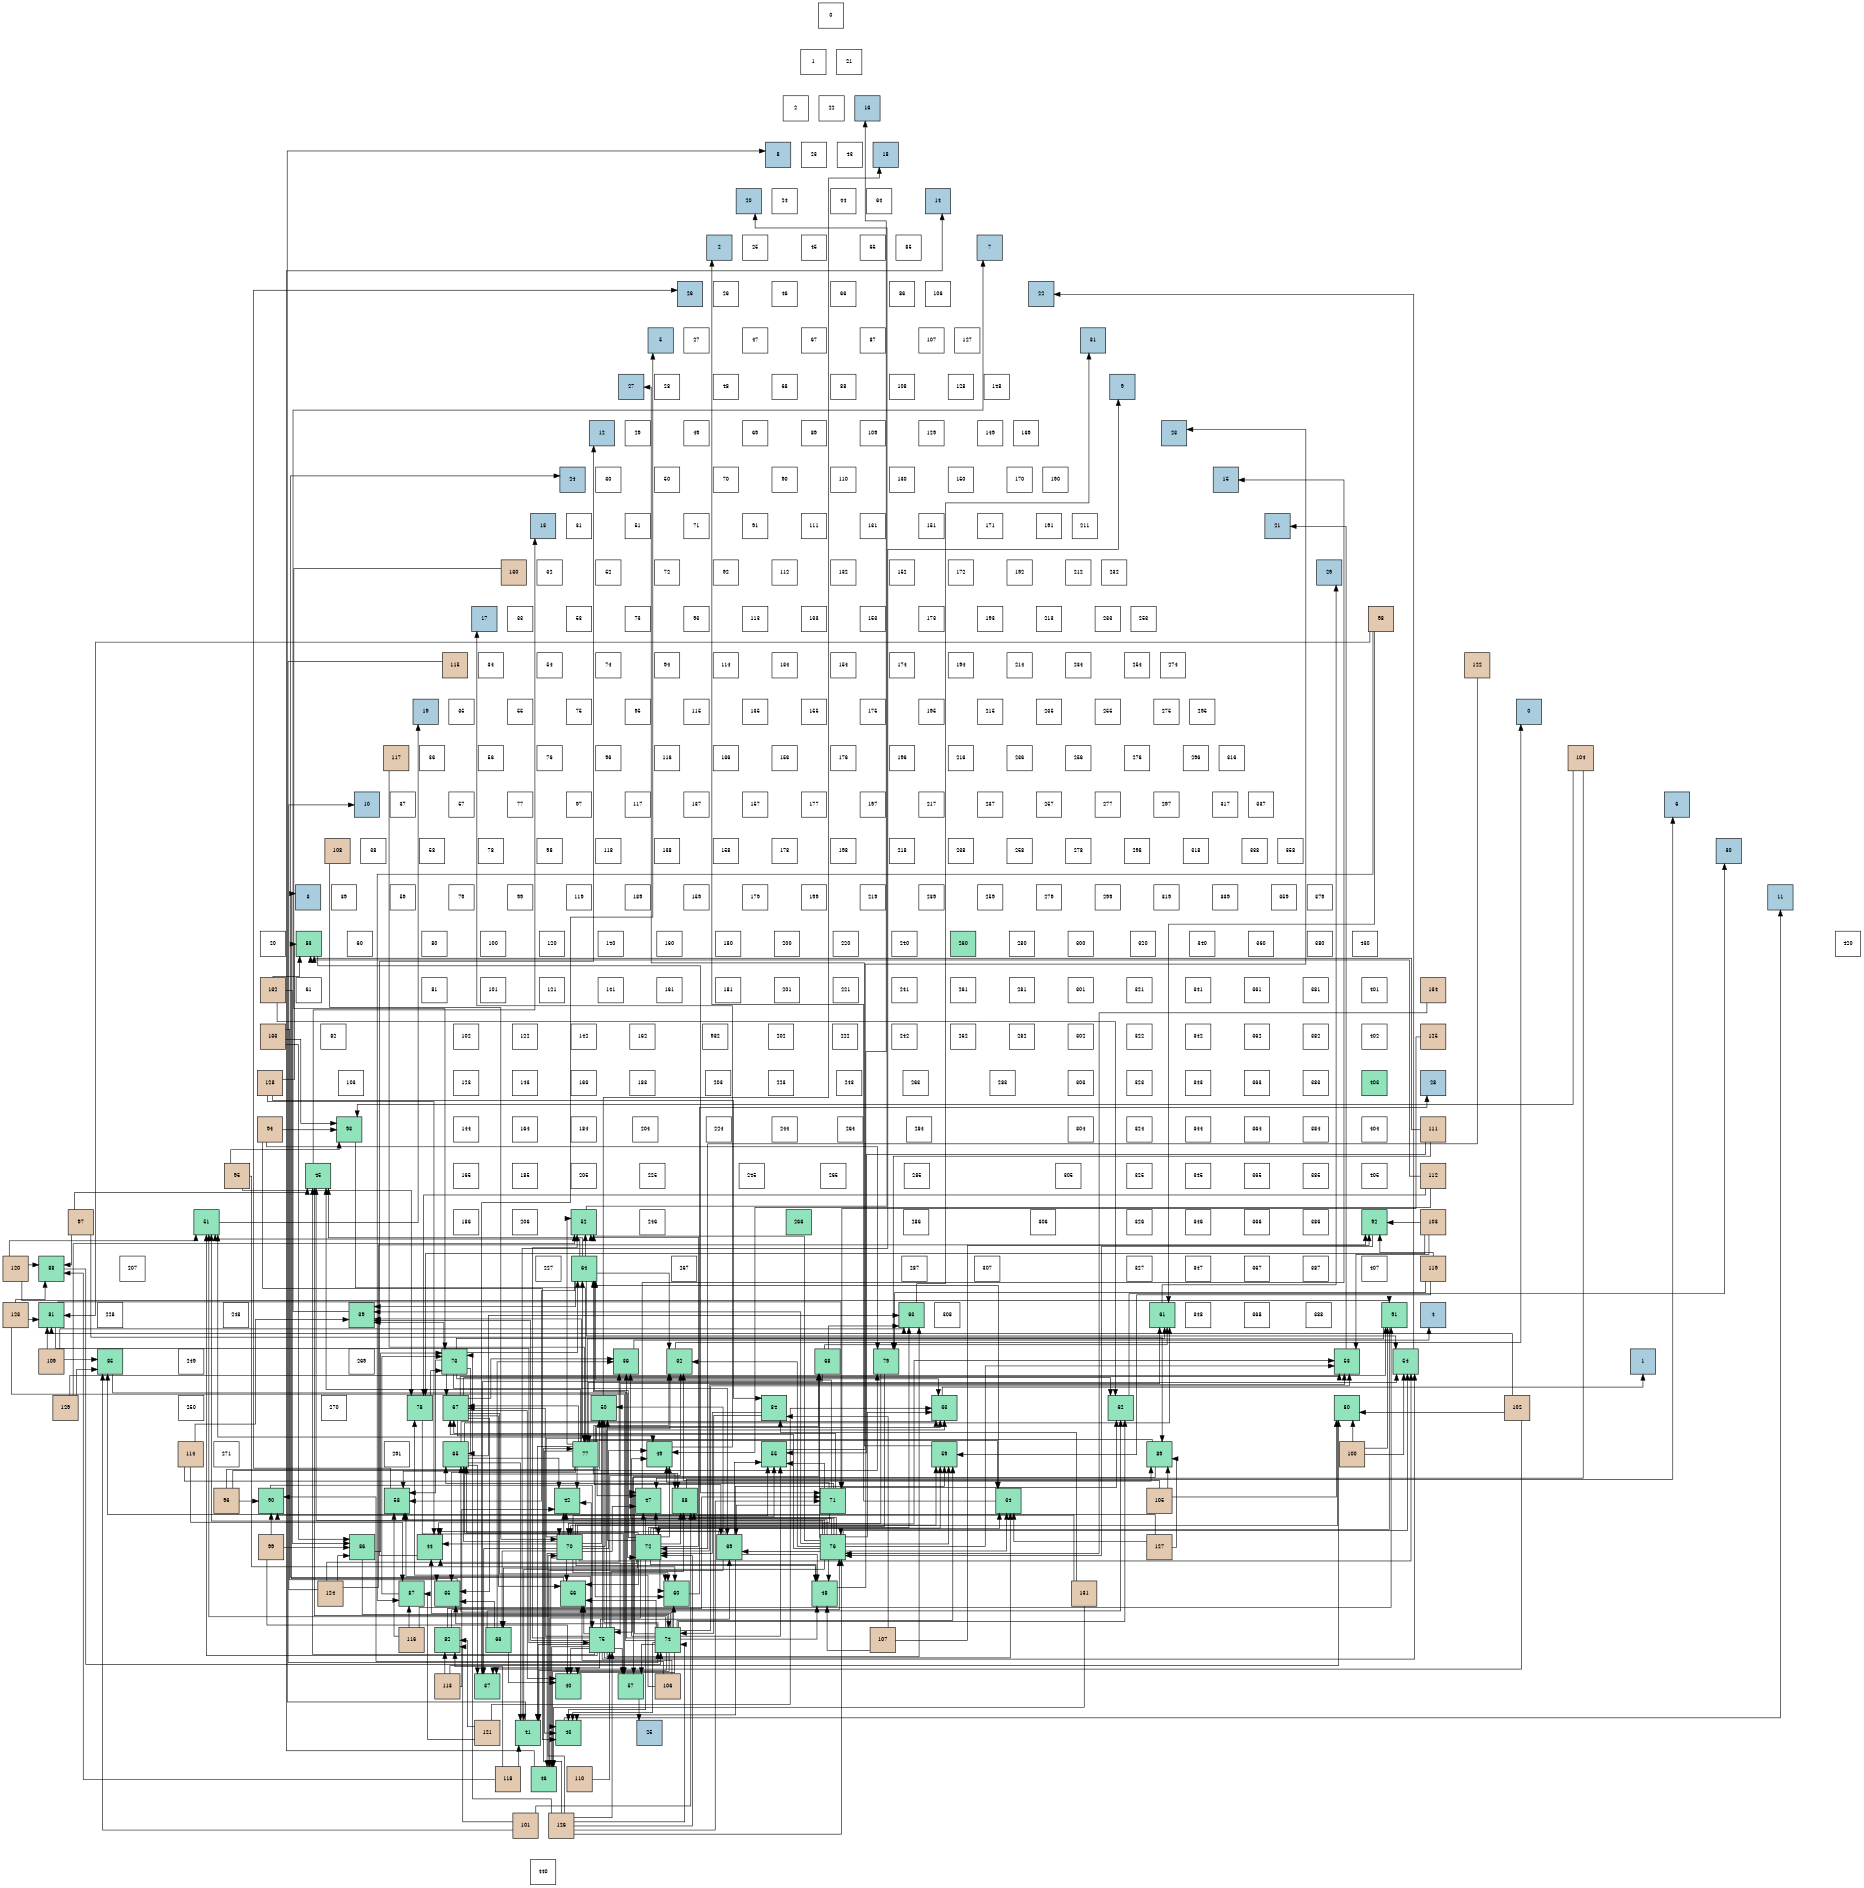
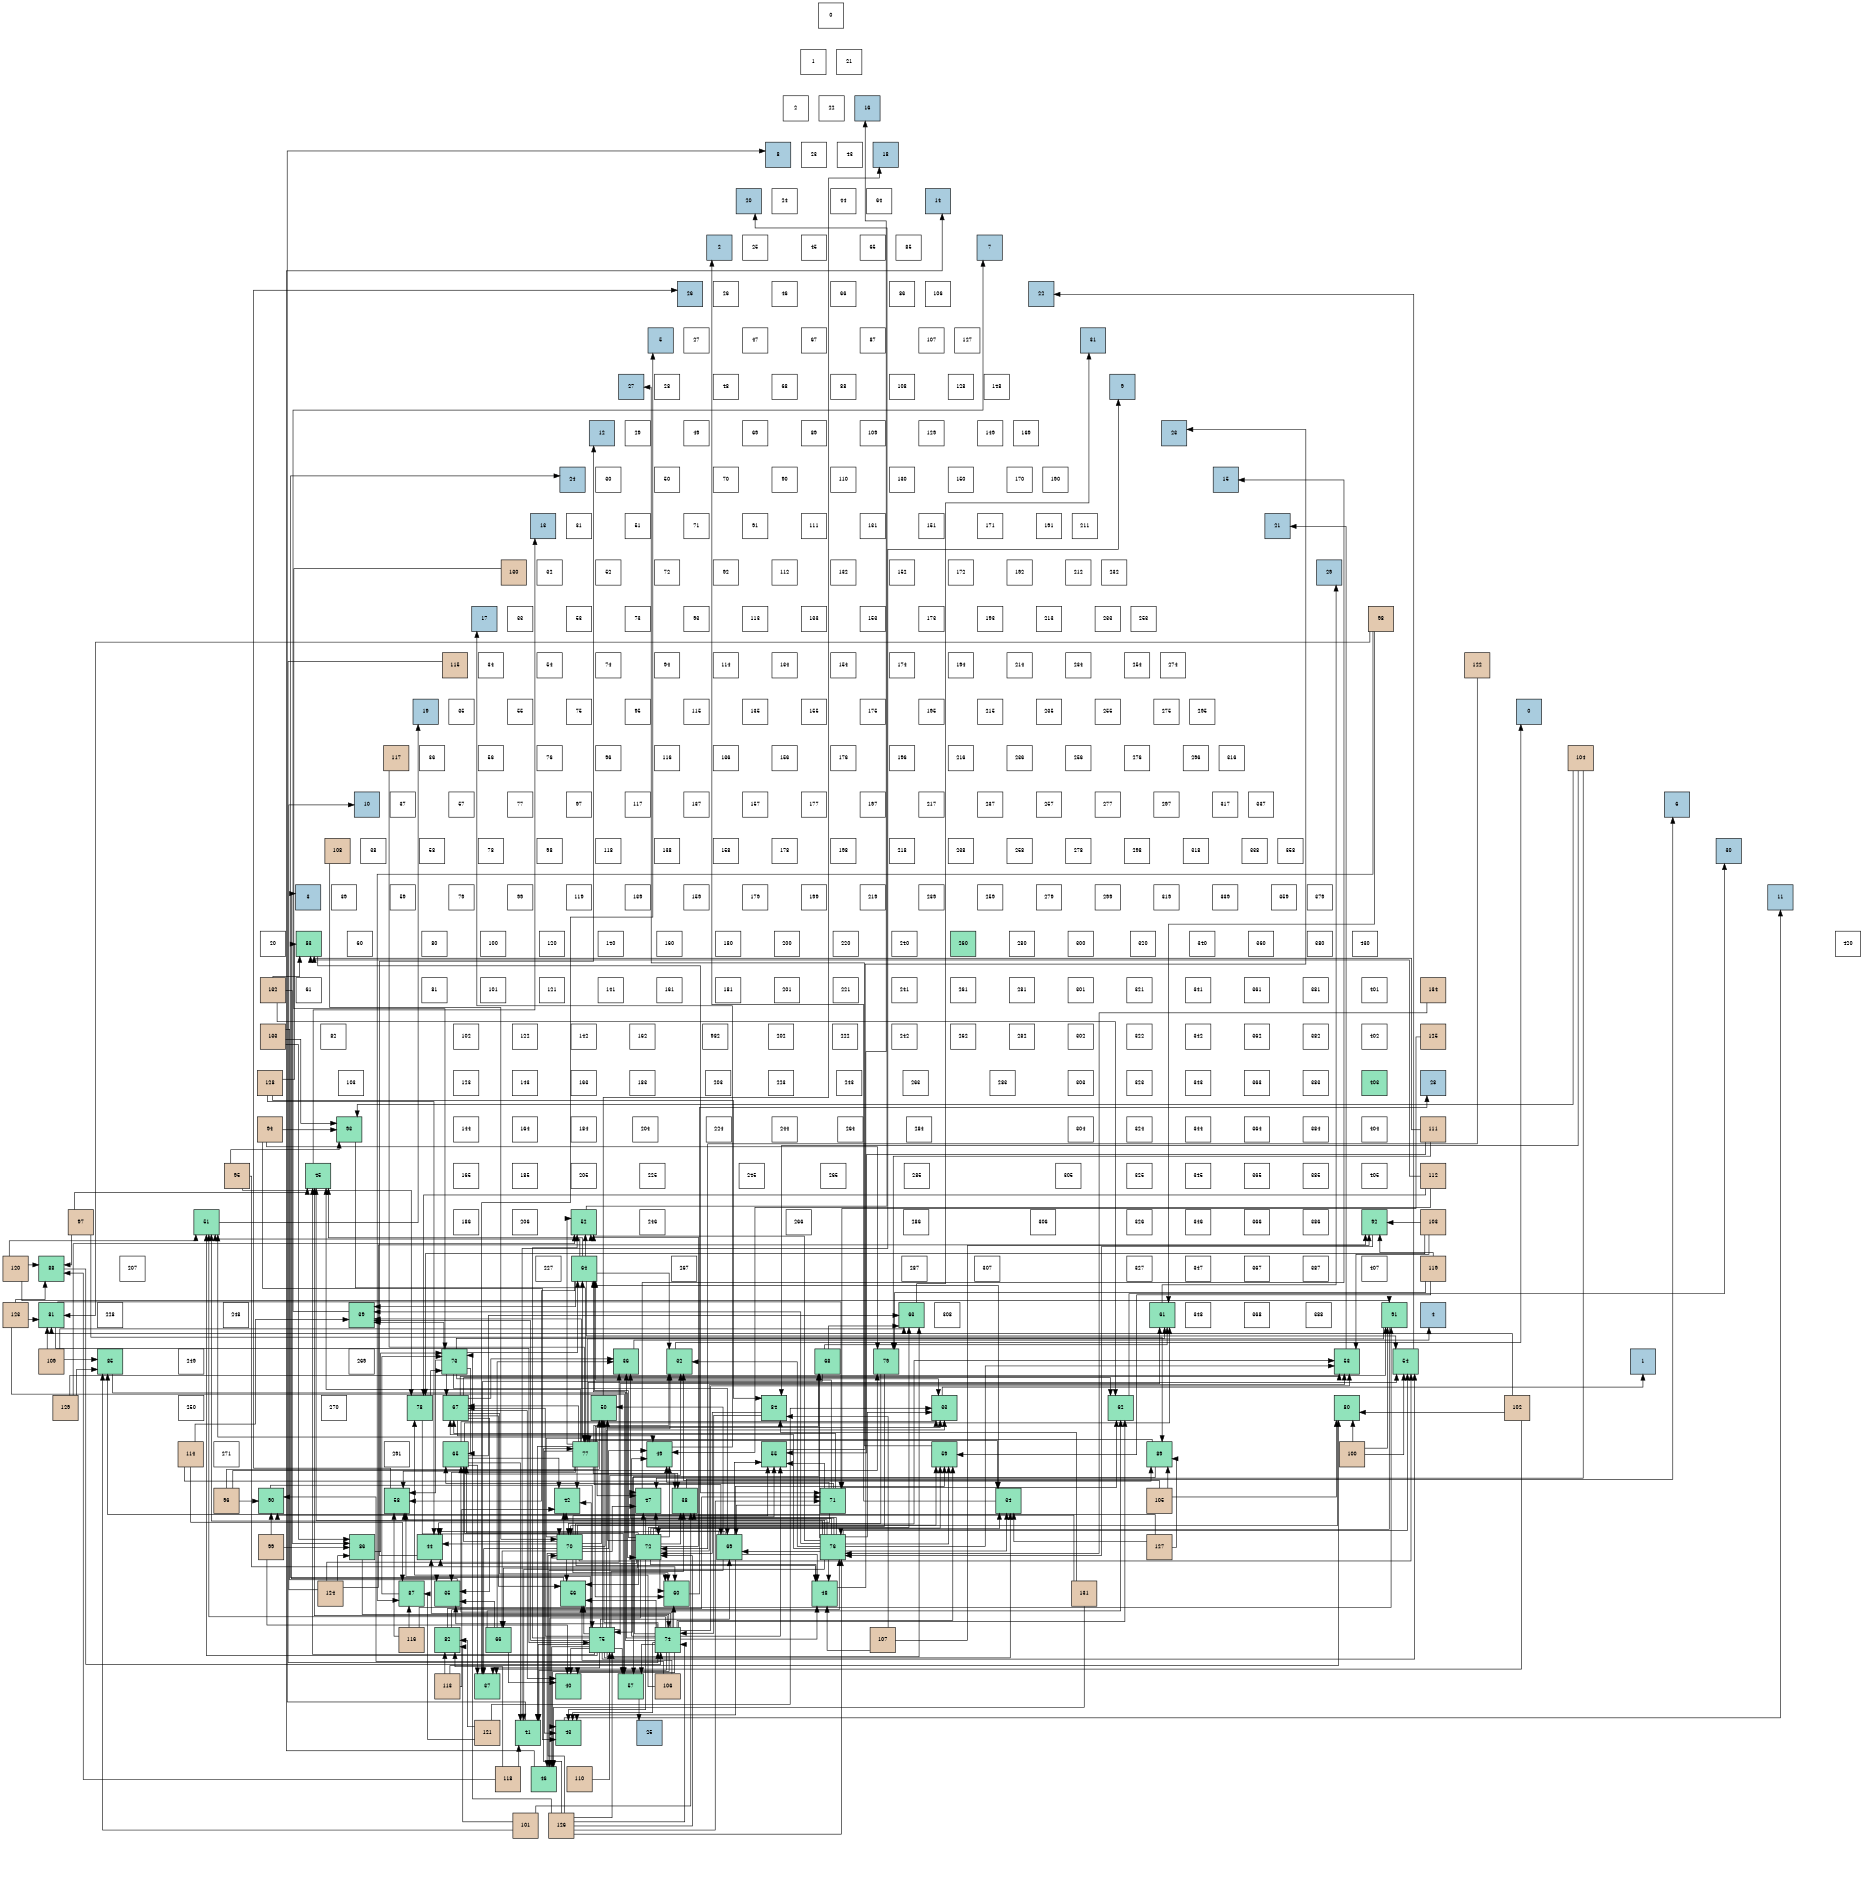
none -> (1493, 1146)
(799, 1222) -> (799, 1222)
(543, 1872) -> none
